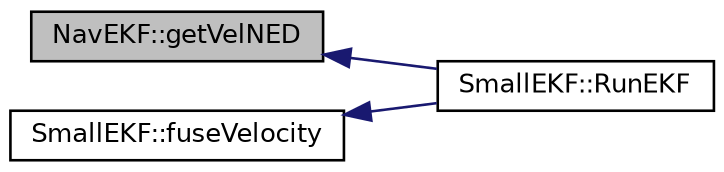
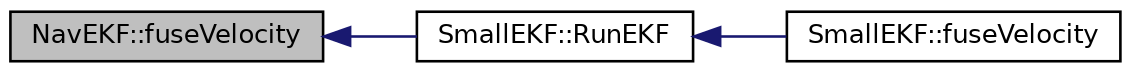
(177, 36) -> (167, 36)
(404, 107) -> (753, 36)
